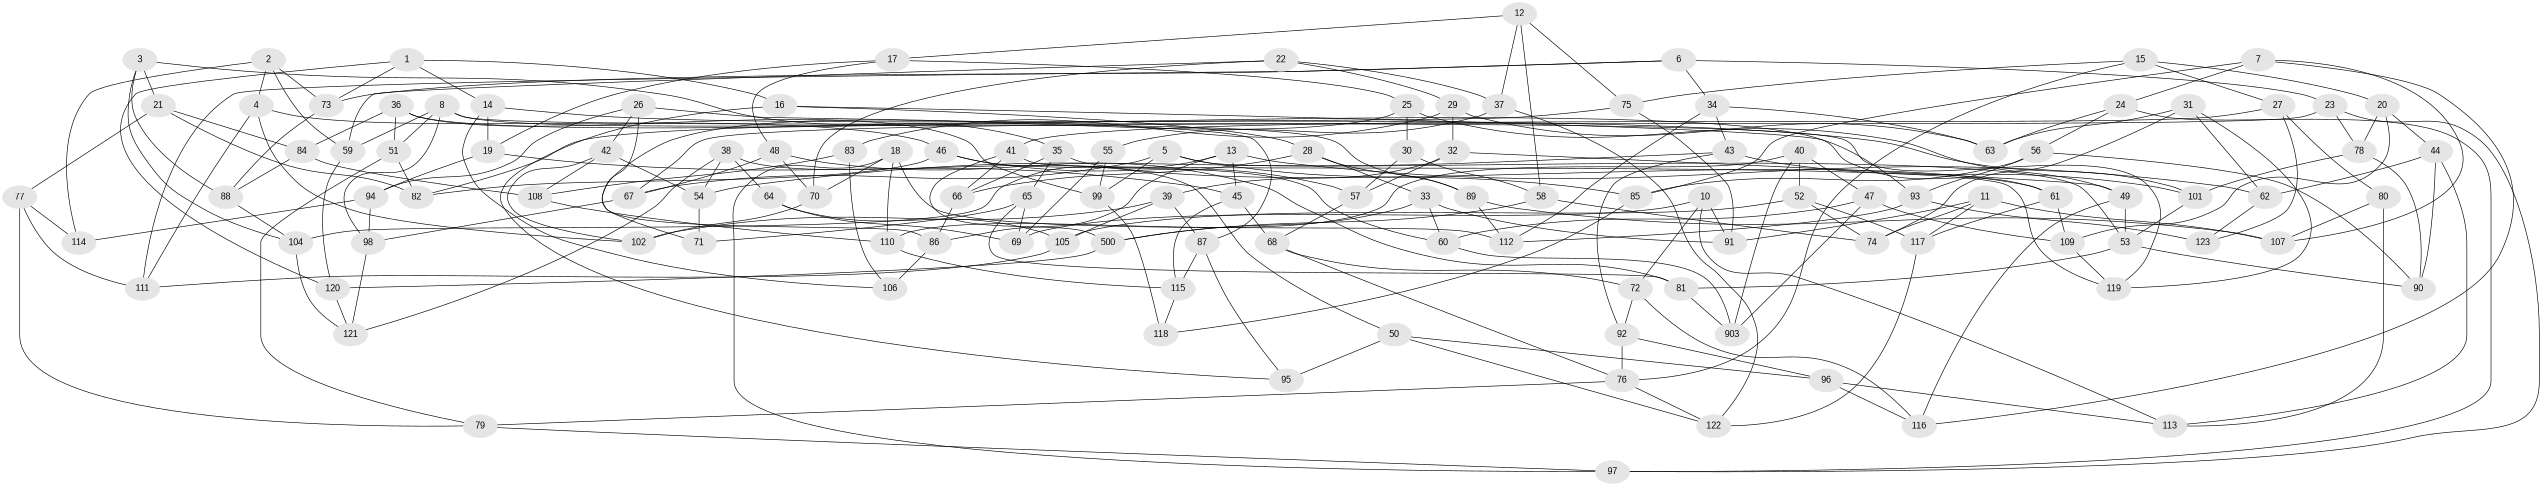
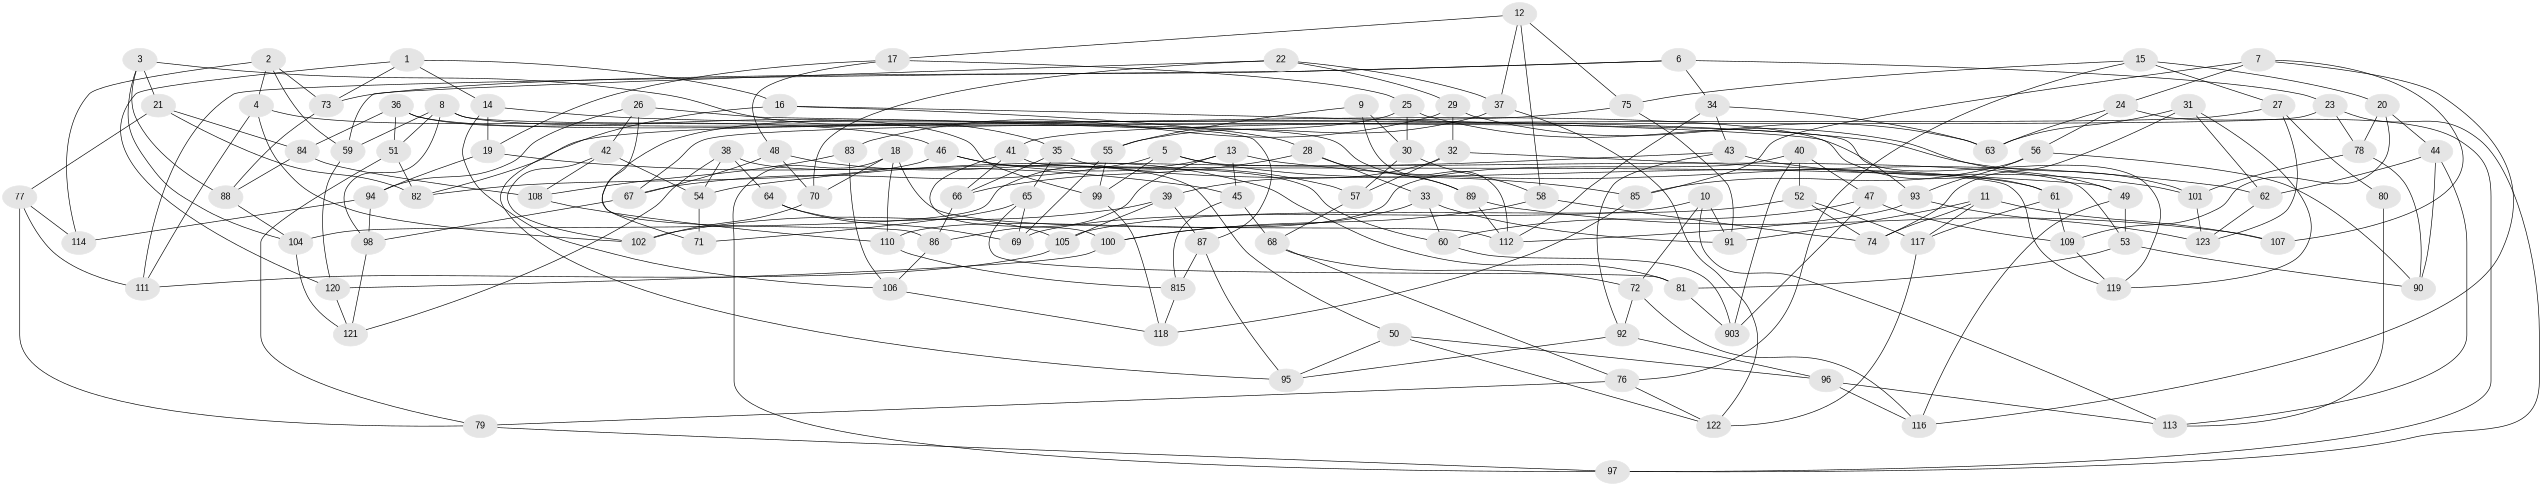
none -> (1361, 106)
(2165, 217) -> (2199, 221)
(2331, 220) -> none
(1108, 243) -> (1108, 243)
(1178, 289) -> (1178, 289)
none -> (1025, 312)
(1622, 355) -> (1454, 357)
